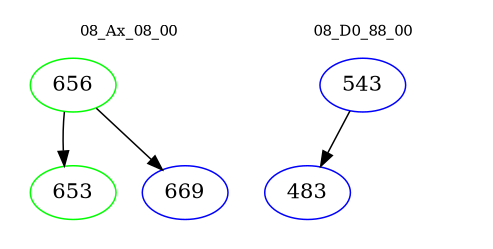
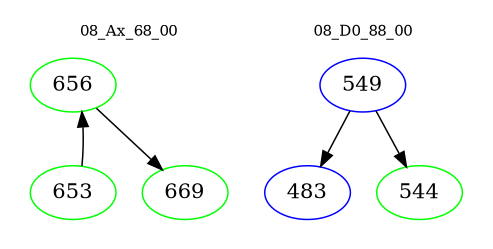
(129, 32) -> (129, 32)
(363, 85) -> (363, 85)
(63, 131) -> (83, 147)
(185, 193) -> (185, 193)
none -> (420, 193)
